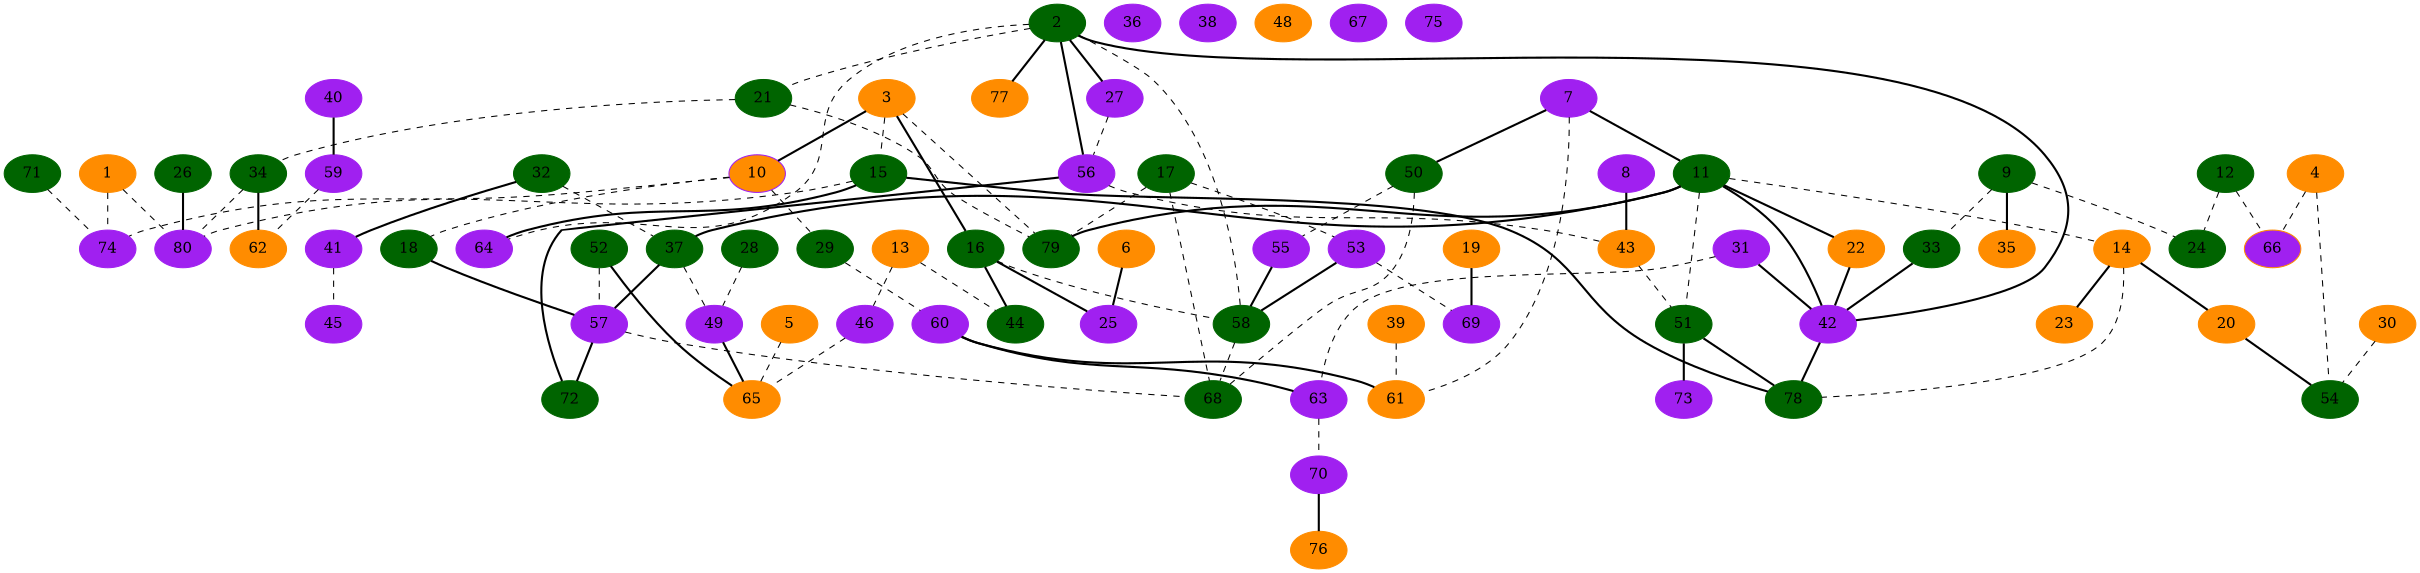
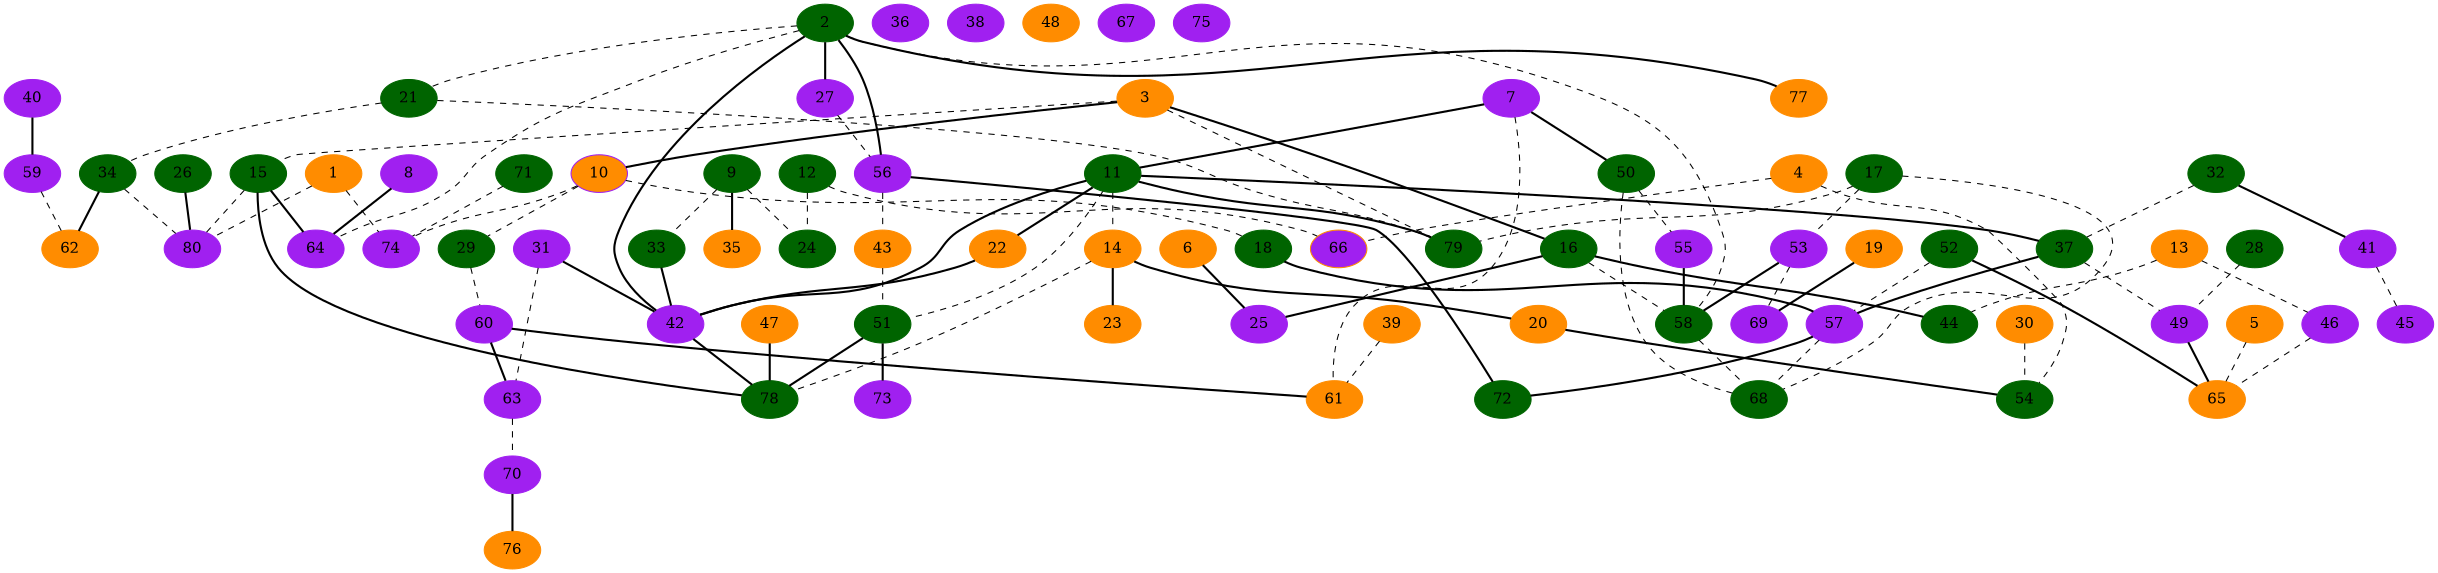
(1626, 211) -> (368, 207)
none -> (770, 324)
